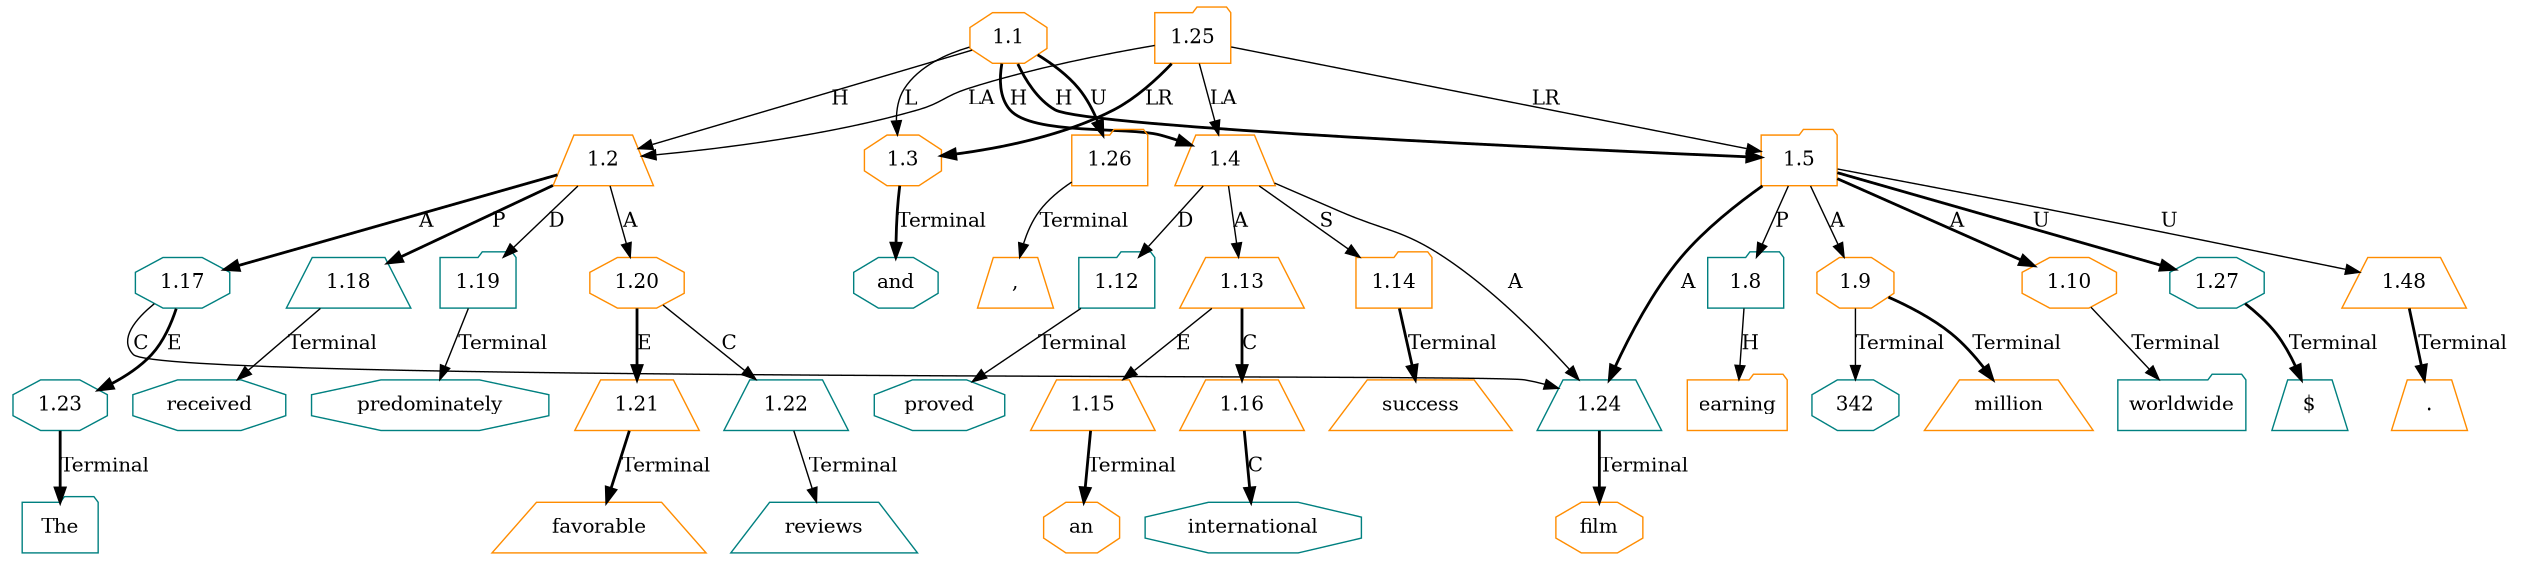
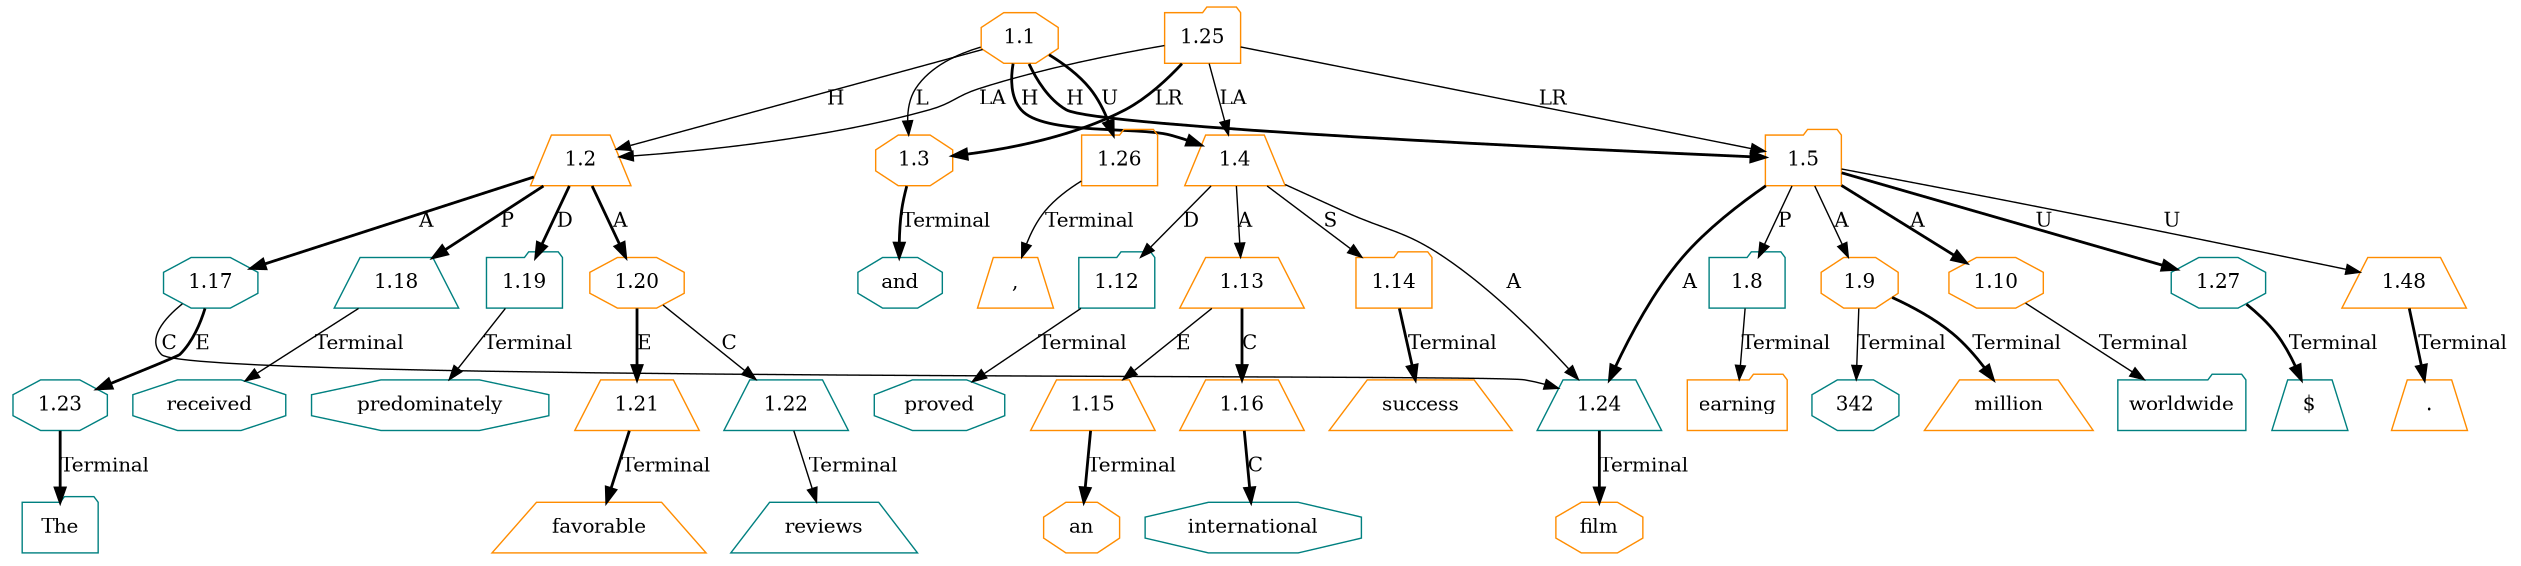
(618, 215) -> (606, 215)
(546, 217) -> (556, 215)
(1751, 344) -> (1787, 344)
